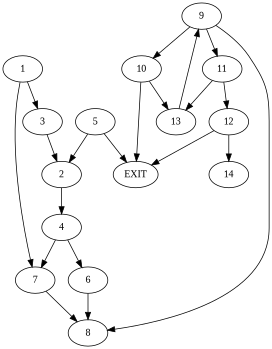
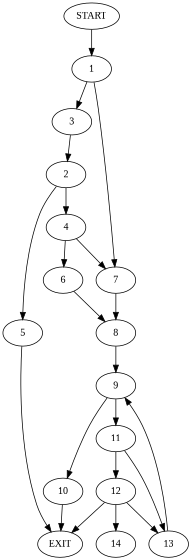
none -> (92, 16)
(157, 92) -> (140, 515)
(81, 145) -> (30, 246)
(269, 217) -> (116, 356)
